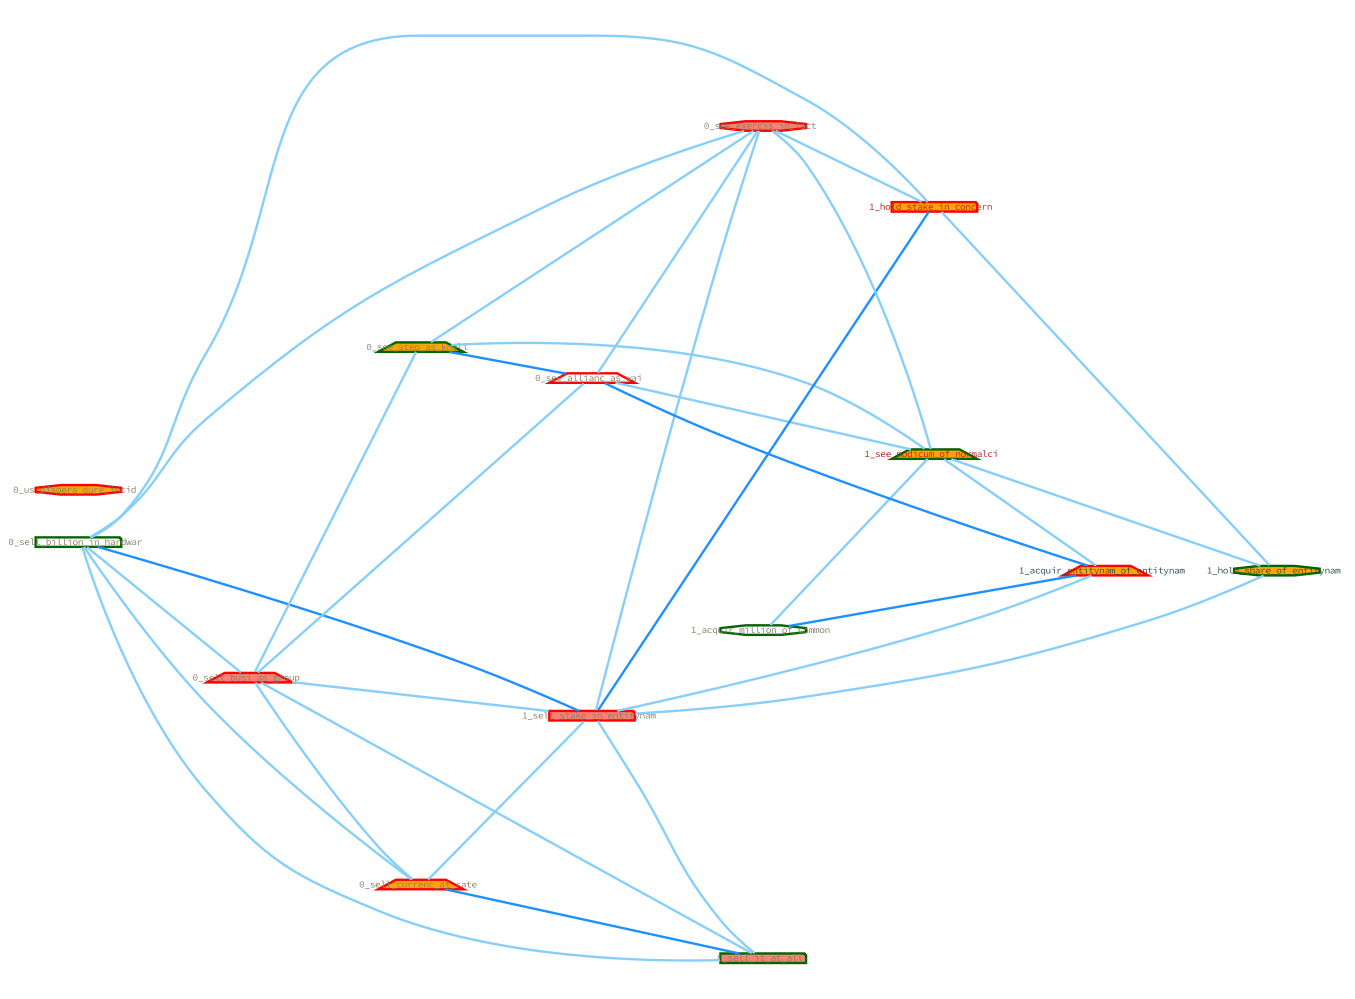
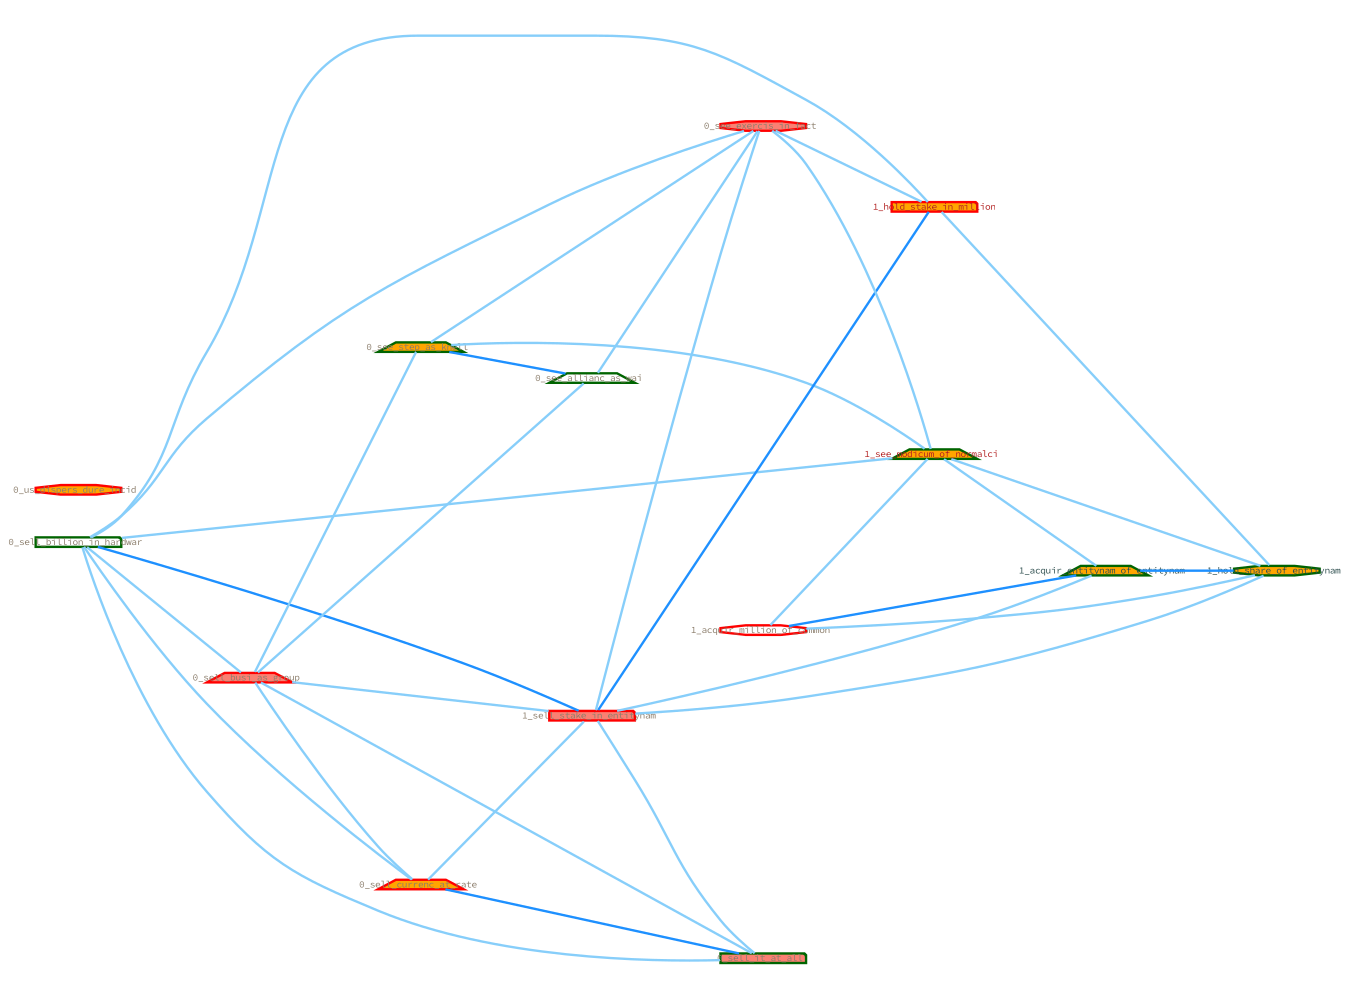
(934, 207) -> (934, 207)
(592, 378) -> (592, 378)
(763, 416) -> (507, 498)
(843, 482) -> (1187, 571)
(1106, 571) -> (1106, 571)
none -> (1043, 612)
(763, 630) -> (763, 630)
